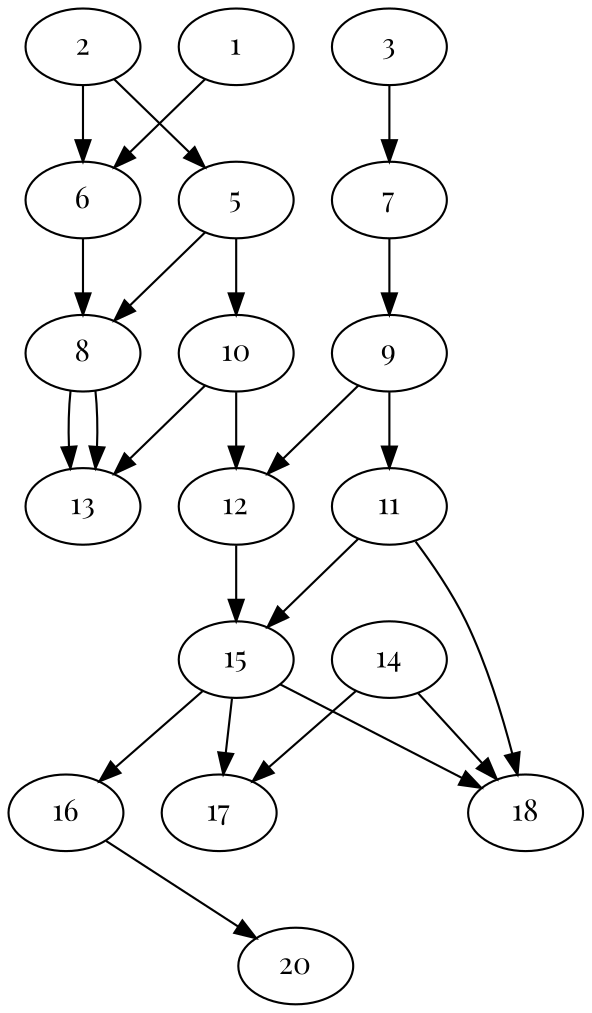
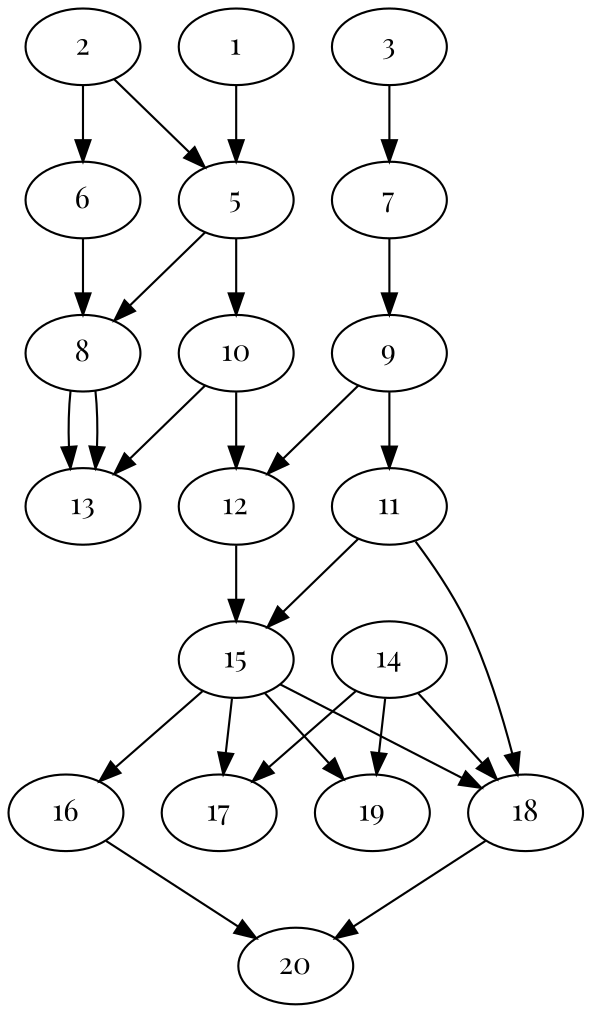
(169, 114) -> (236, 113)
none -> (372, 813)
none -> (419, 884)
